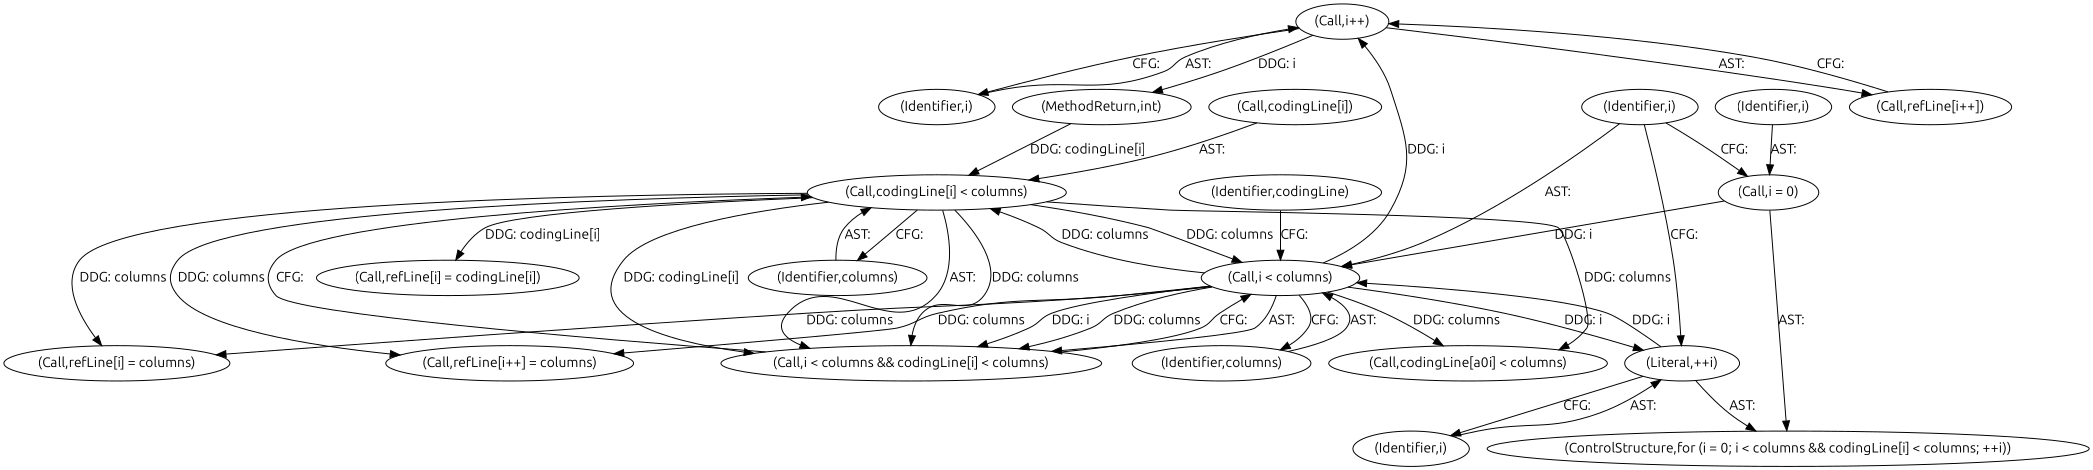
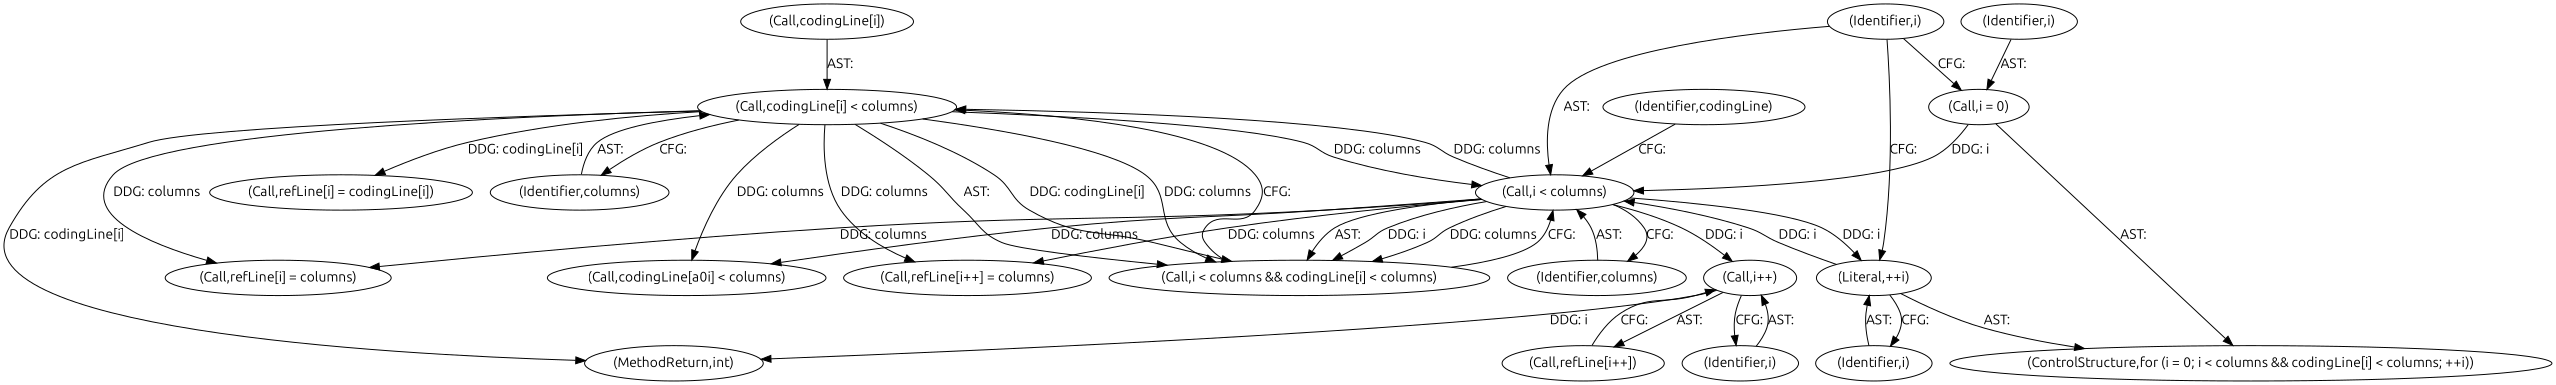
(1024, 147) -> (41, 186)
